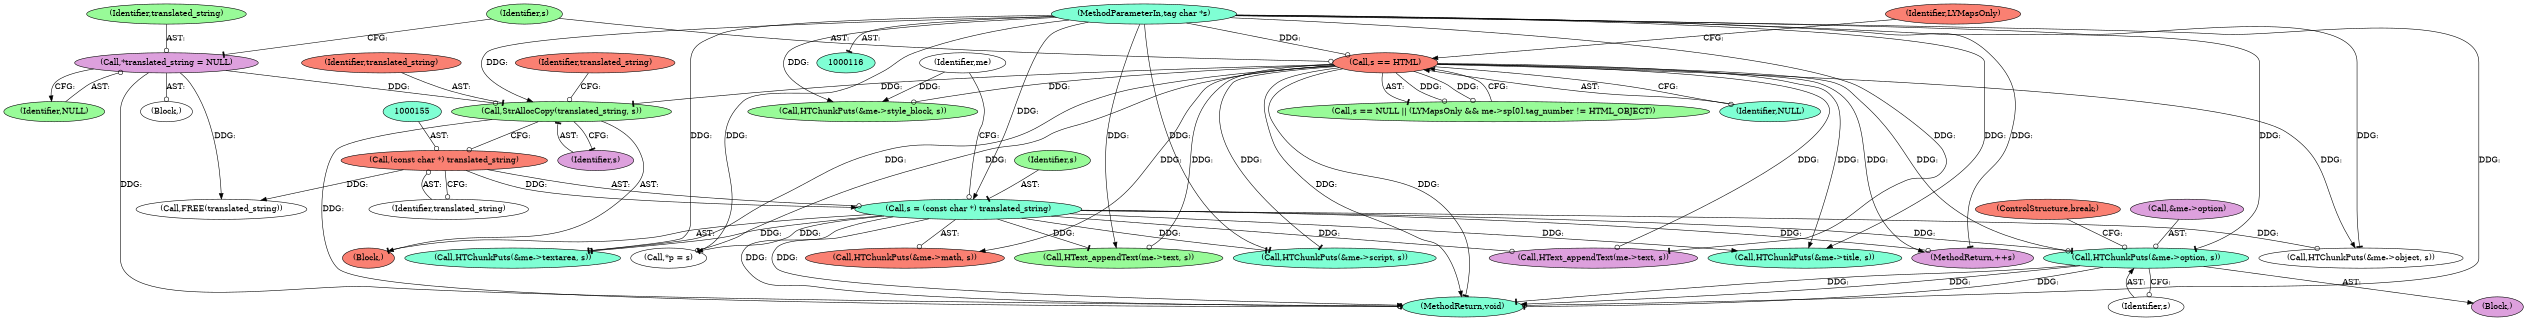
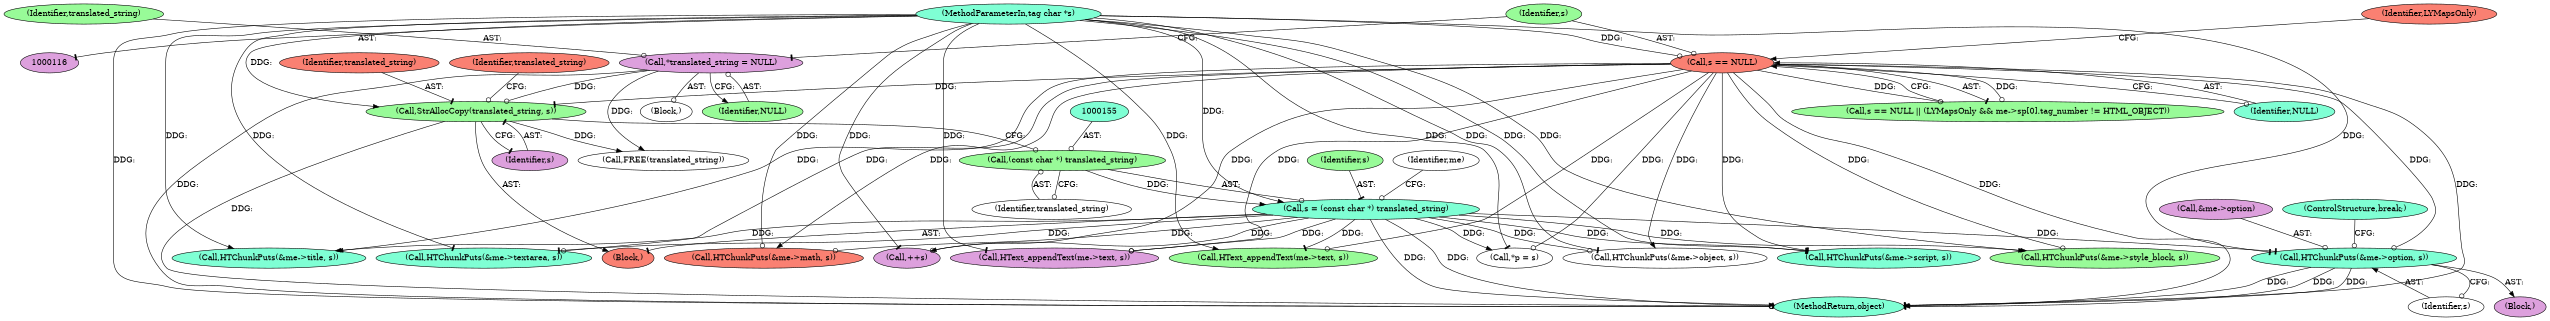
(846, 63) -> (50, 63)
(1385, 63) -> (1722, 63)
(916, 86) -> (1697, 241)
none -> (829, 104)
(444, 160) -> (1062, 160)
(335, 184) -> (563, 137)
(2048, 209) -> (2355, 209)
(951, 234) -> (1183, 234)
(1973, 258) -> (907, 258)
(1463, 307) -> (1839, 307)
